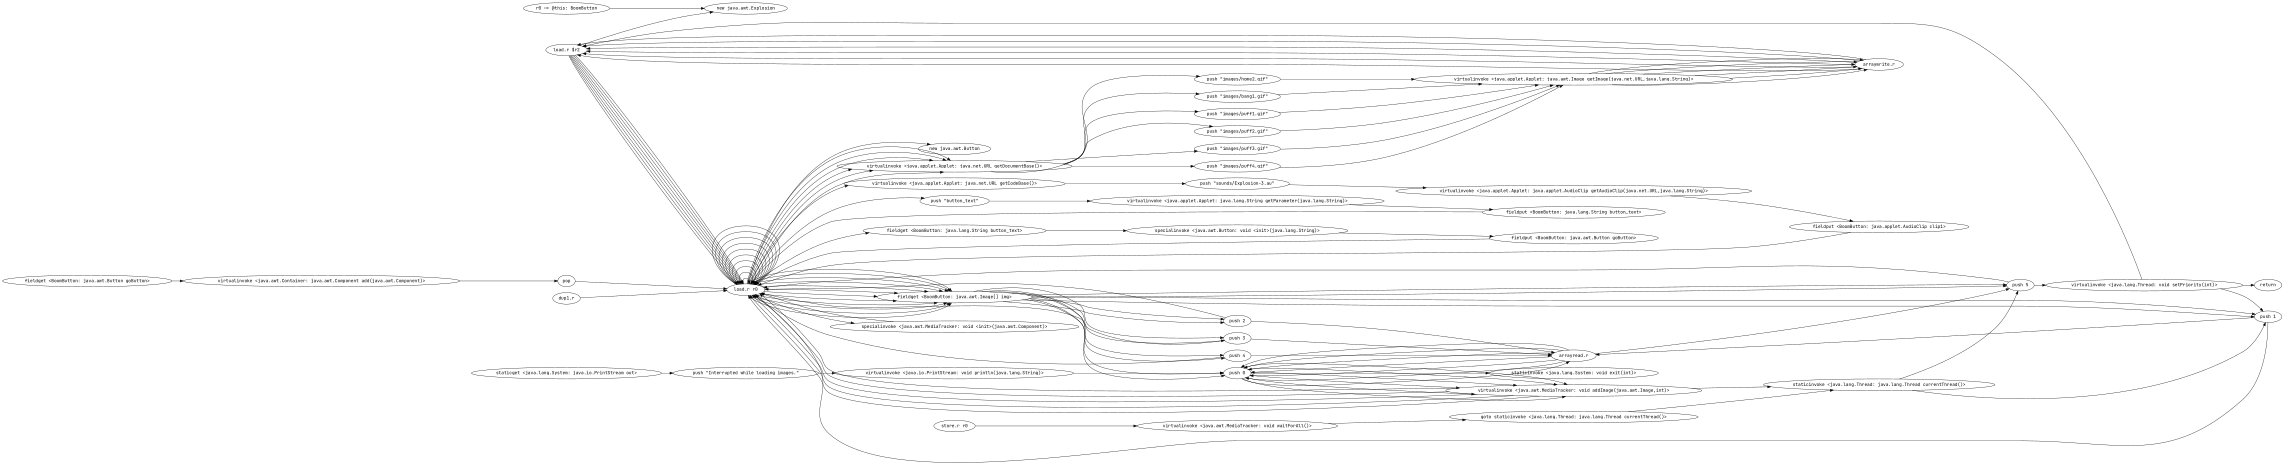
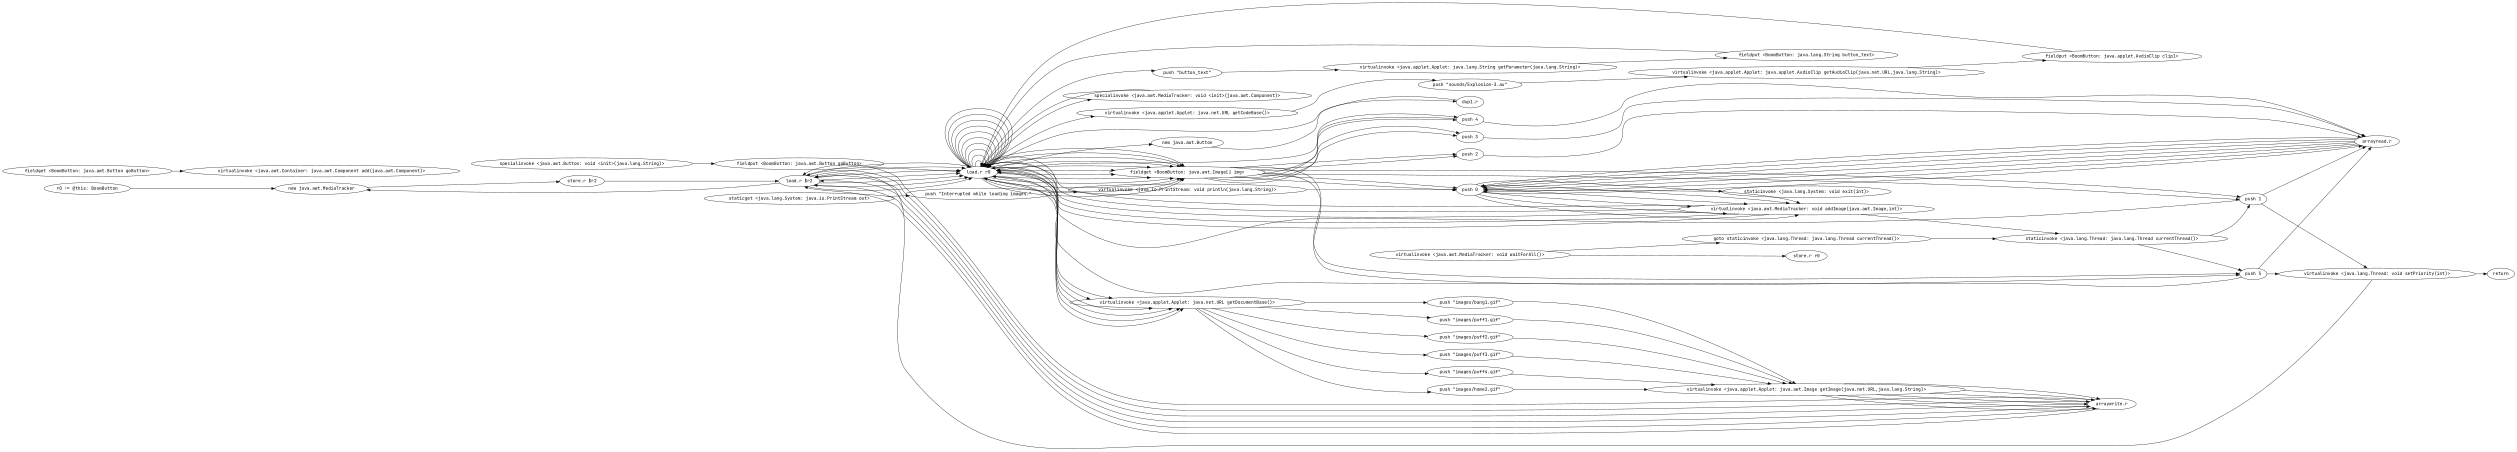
(746, 8) -> (322, 189)
none -> (1318, 121)
none -> (582, 181)
(955, 231) -> none
(567, 281) -> none
(999, 283) -> none
(2242, 296) -> (2313, 235)
(998, 306) -> none
(1801, 327) -> (2314, 209)
(1055, 426) -> (1676, 256)
